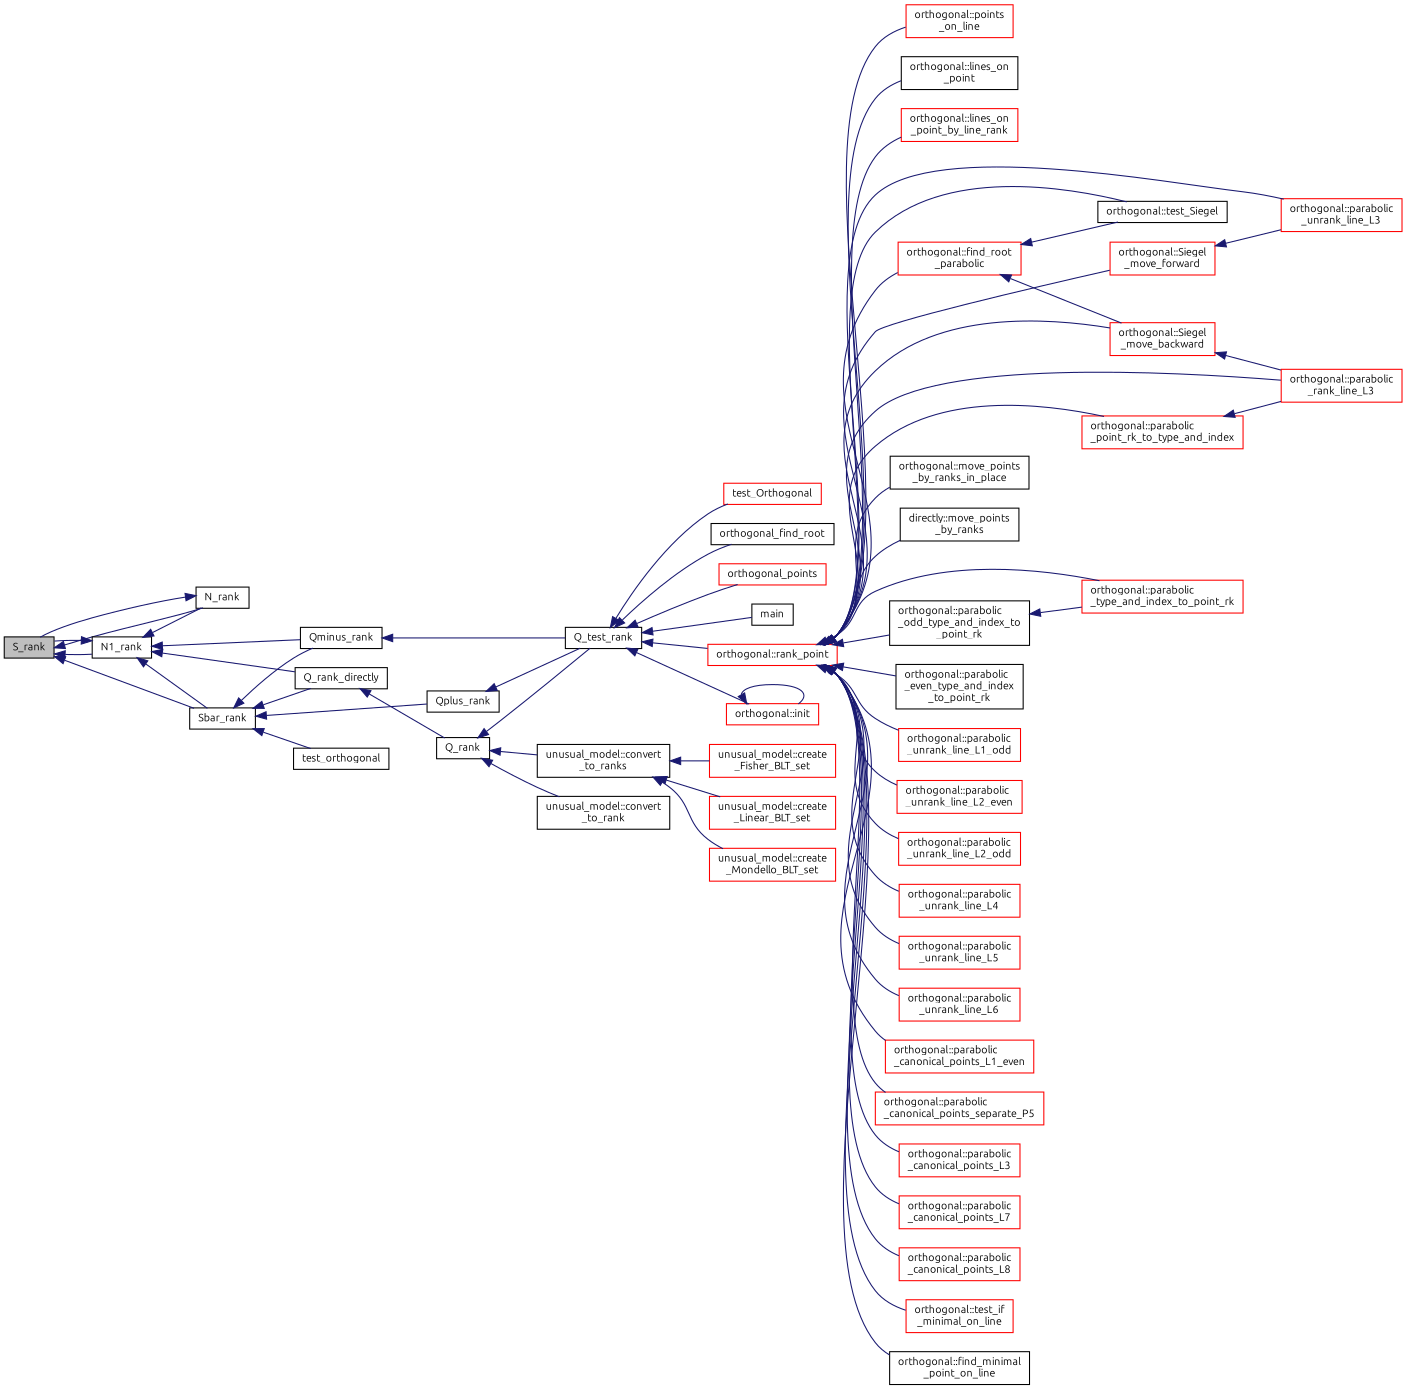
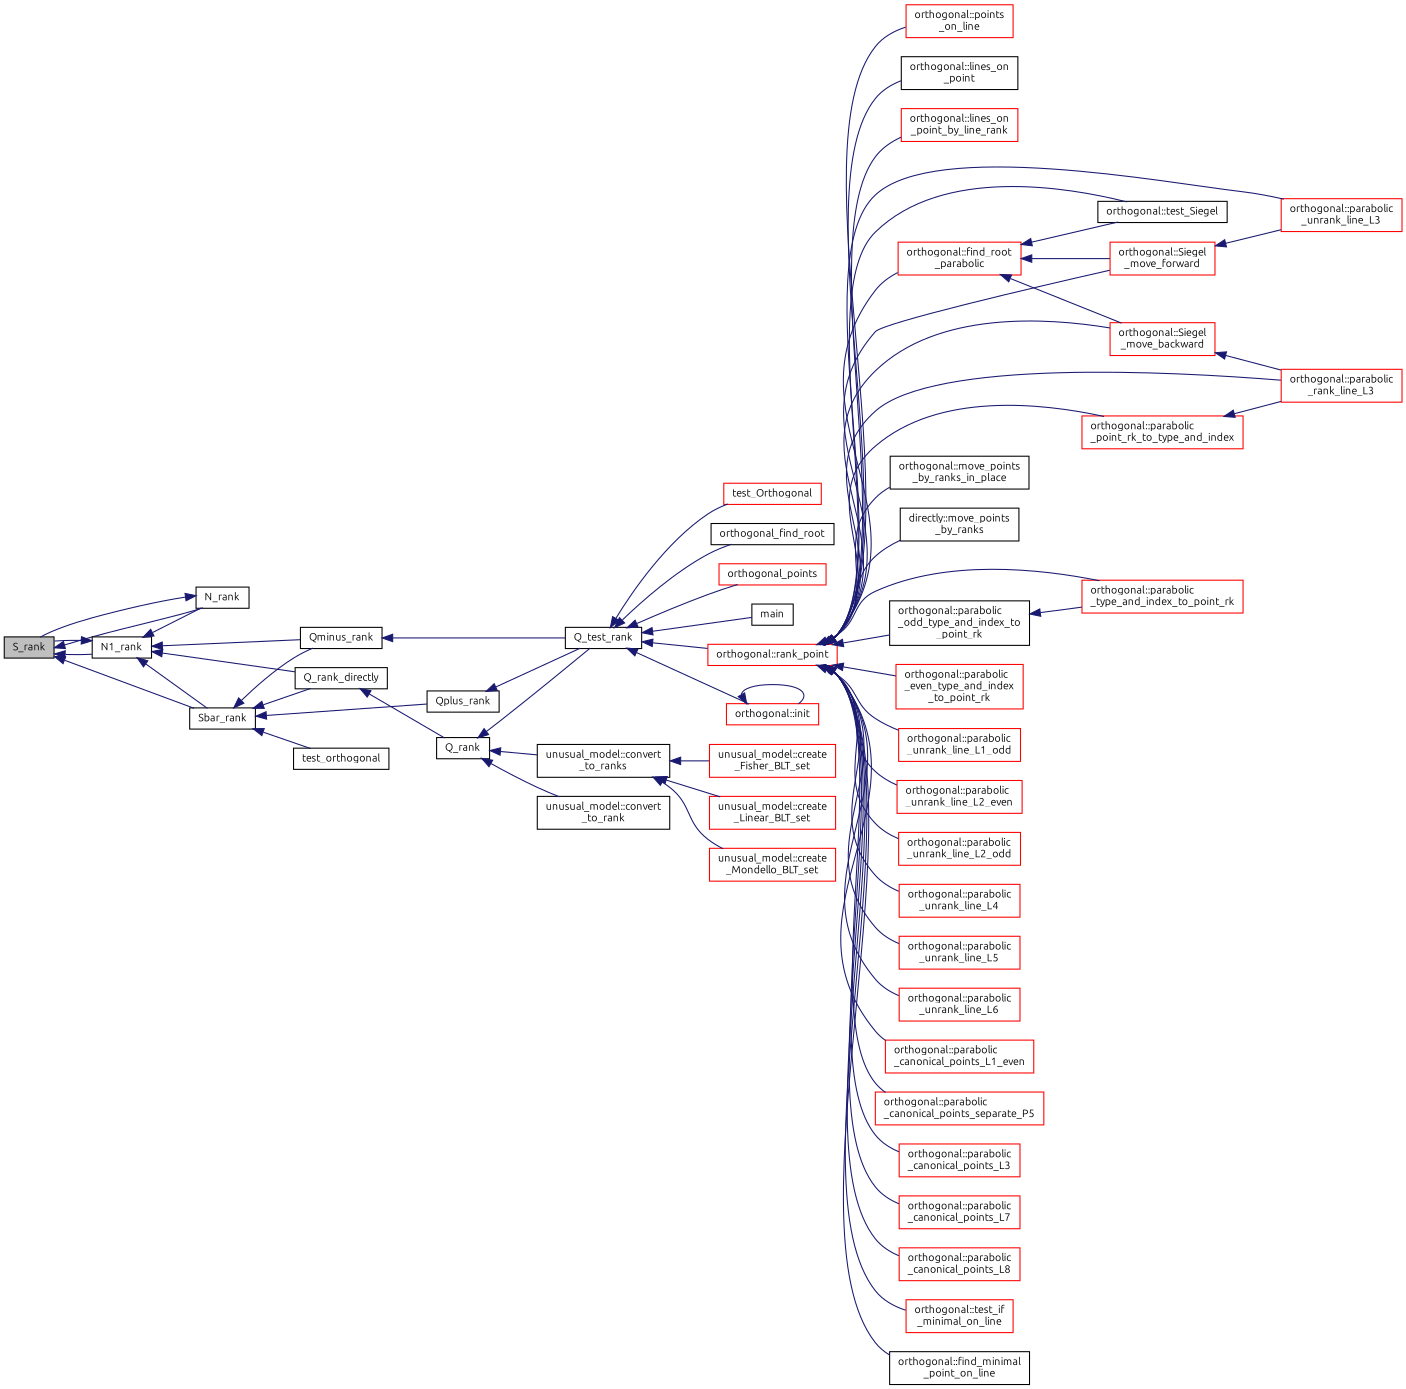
none -> (1071, 259)
(960, 687) -> (960, 687)
